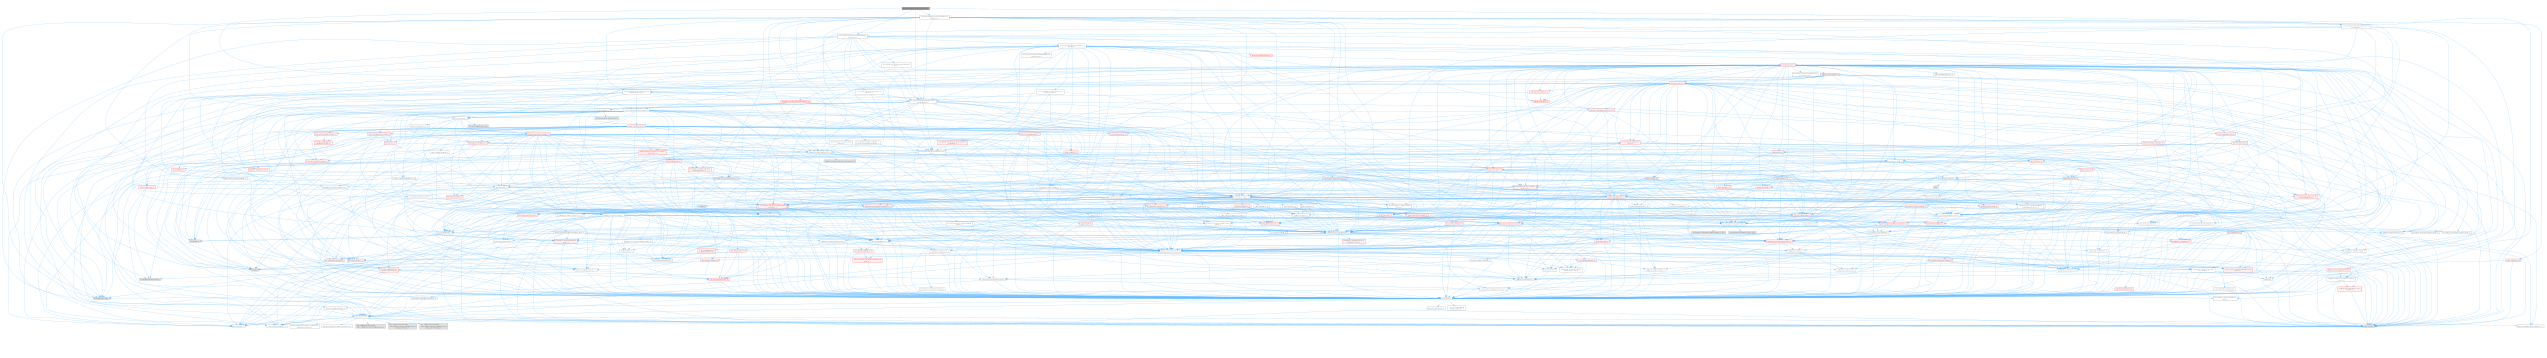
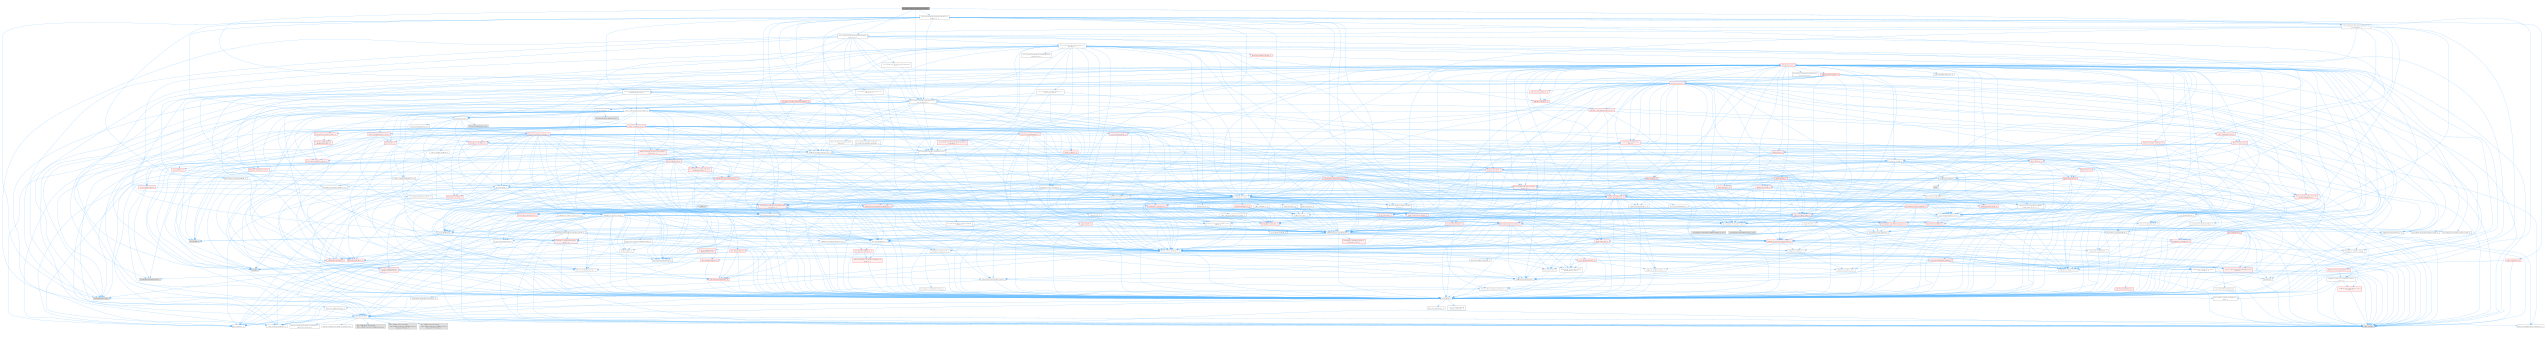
(1648, 67) -> (1570, 106)
(840, 161) -> none
